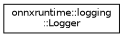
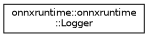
(62, 19) -> (74, 19)
